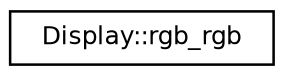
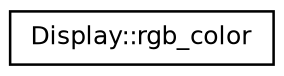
(142, 38) -> (142, 38)
